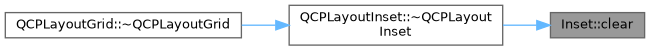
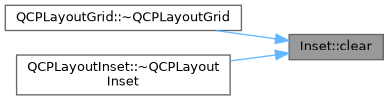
(259, 25) -> (245, 35)
